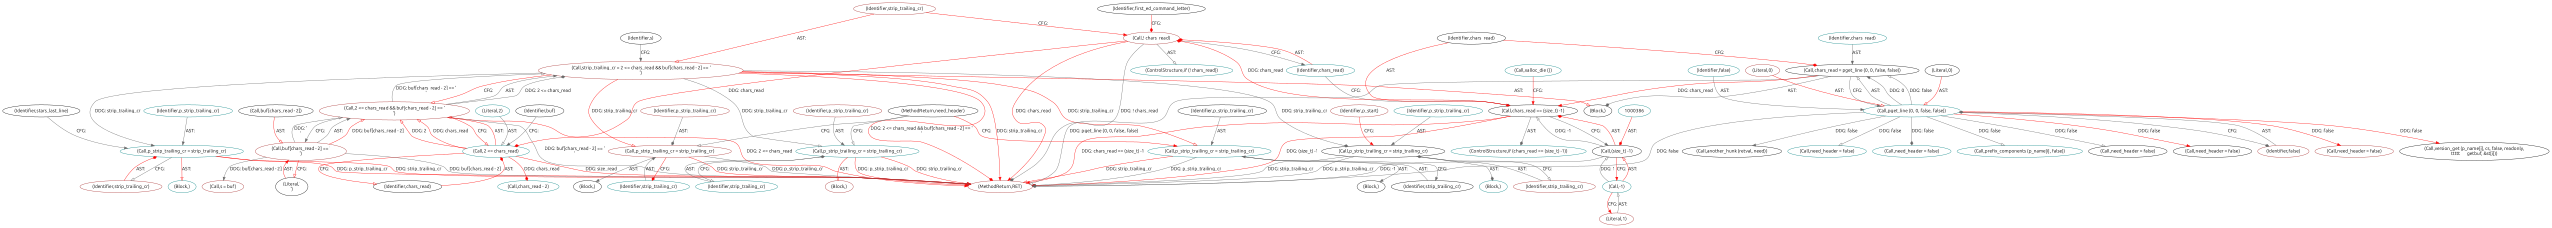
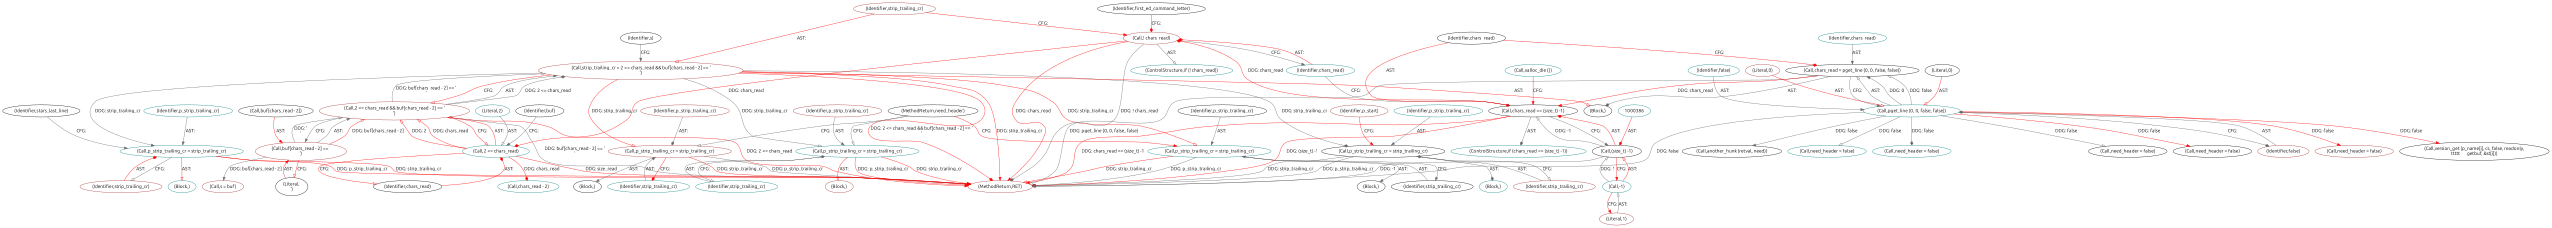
(274, 130) -> (274, 130)
(2020, 151) -> none
(655, 177) -> none
